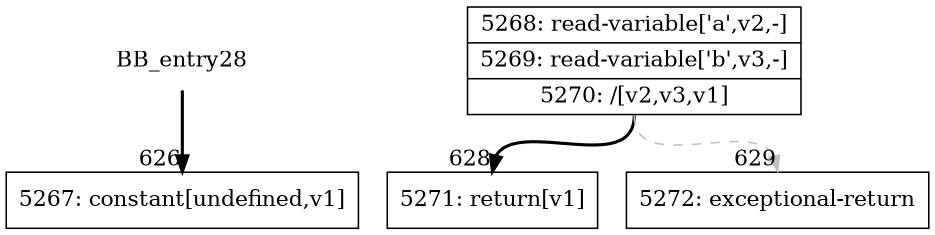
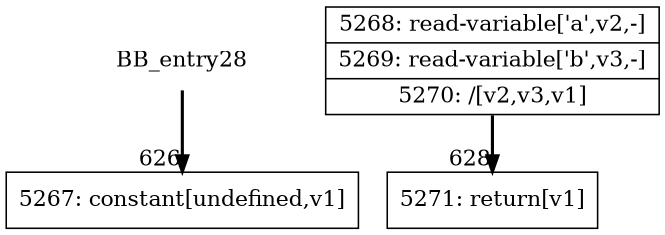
(778, 200) -> none
